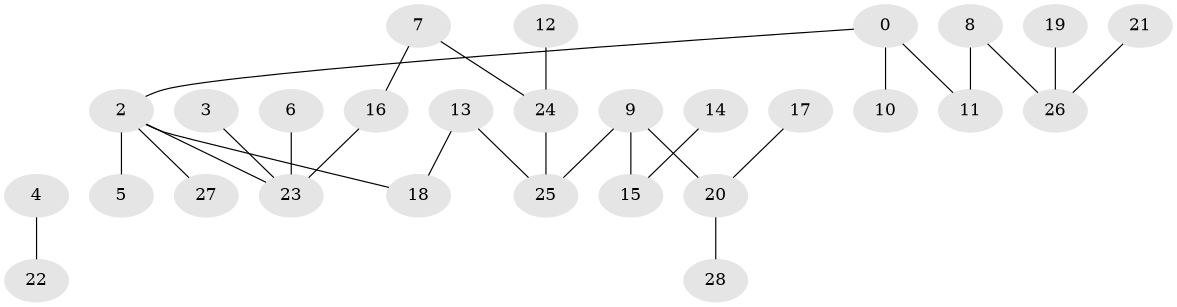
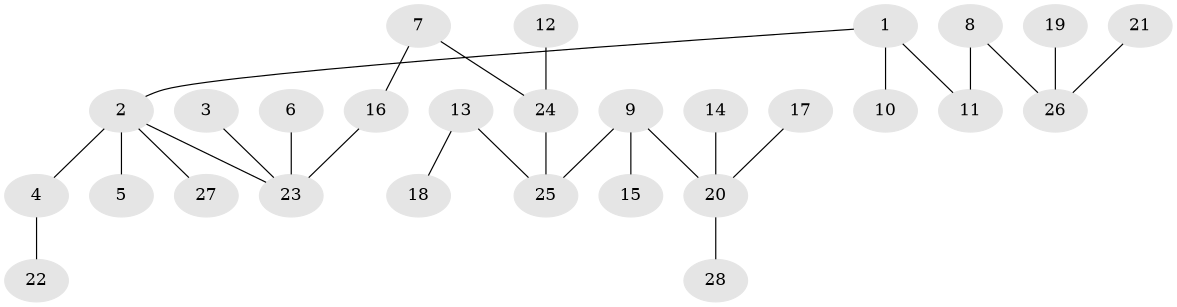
(886, 26) -> (886, 26)
(678, 148) -> (716, 153)
(267, 158) -> (79, 153)
